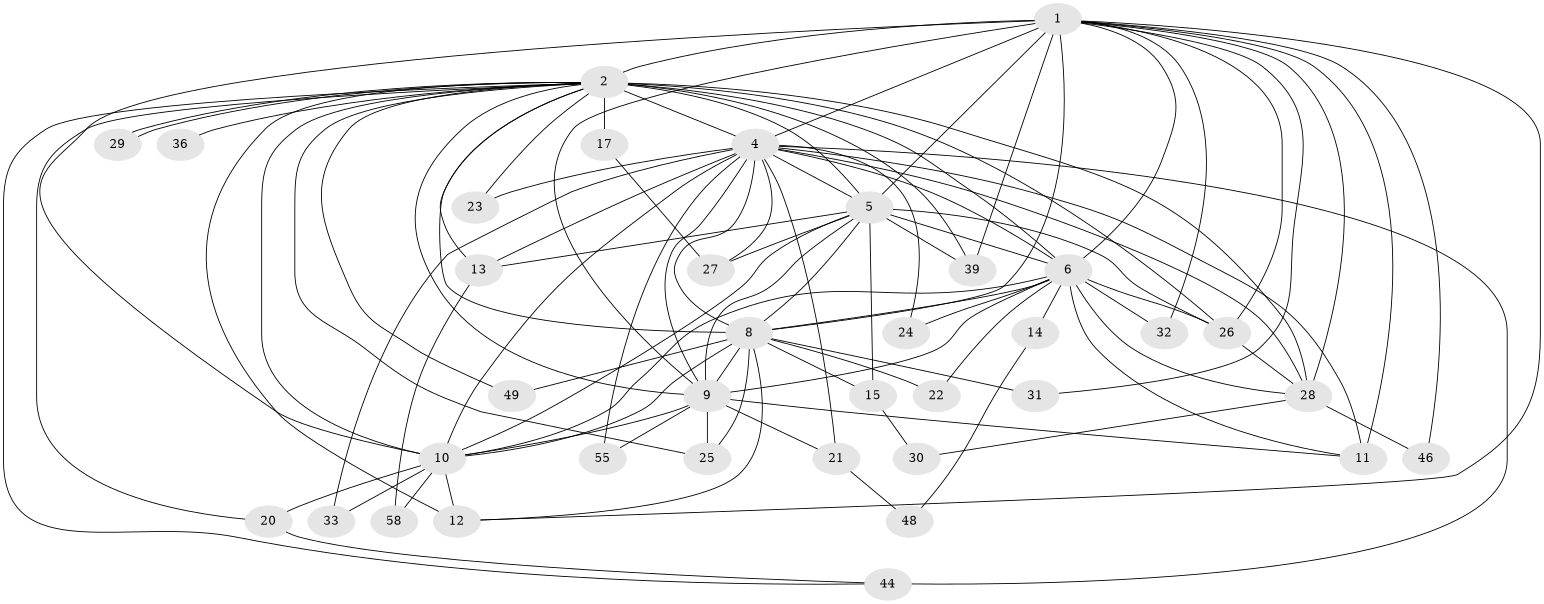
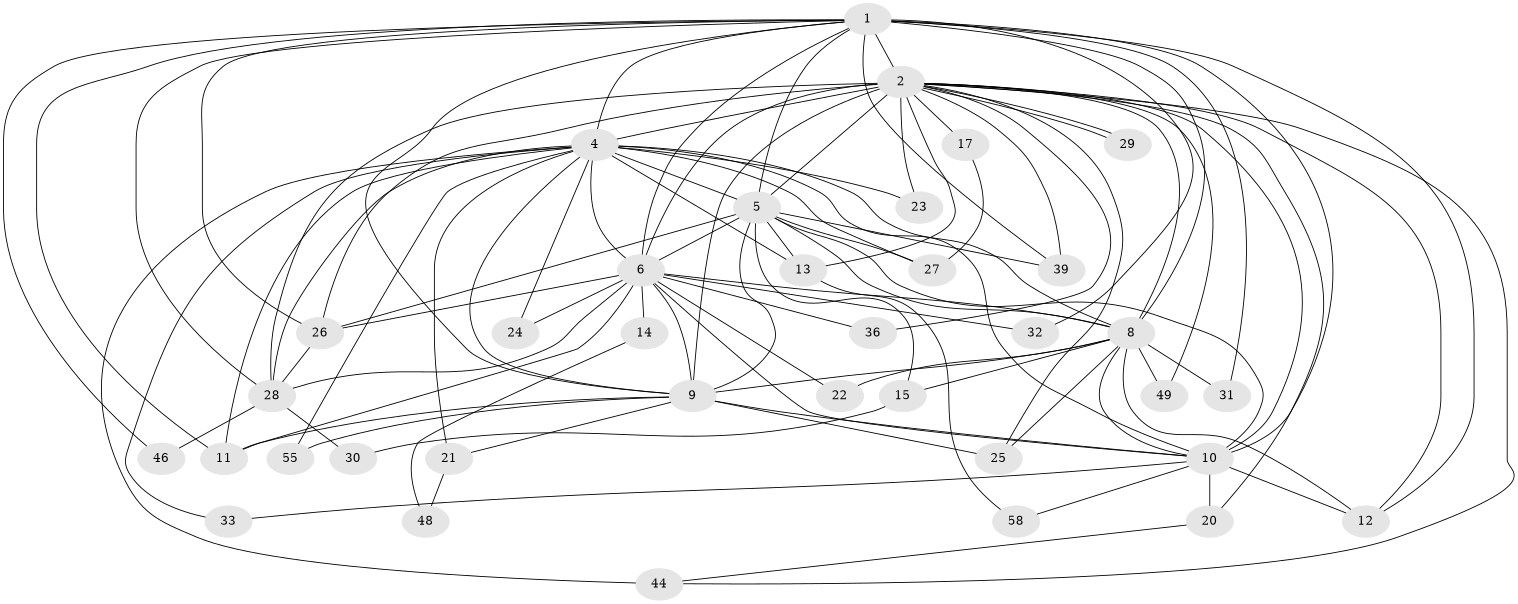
none -> (743, 298)
